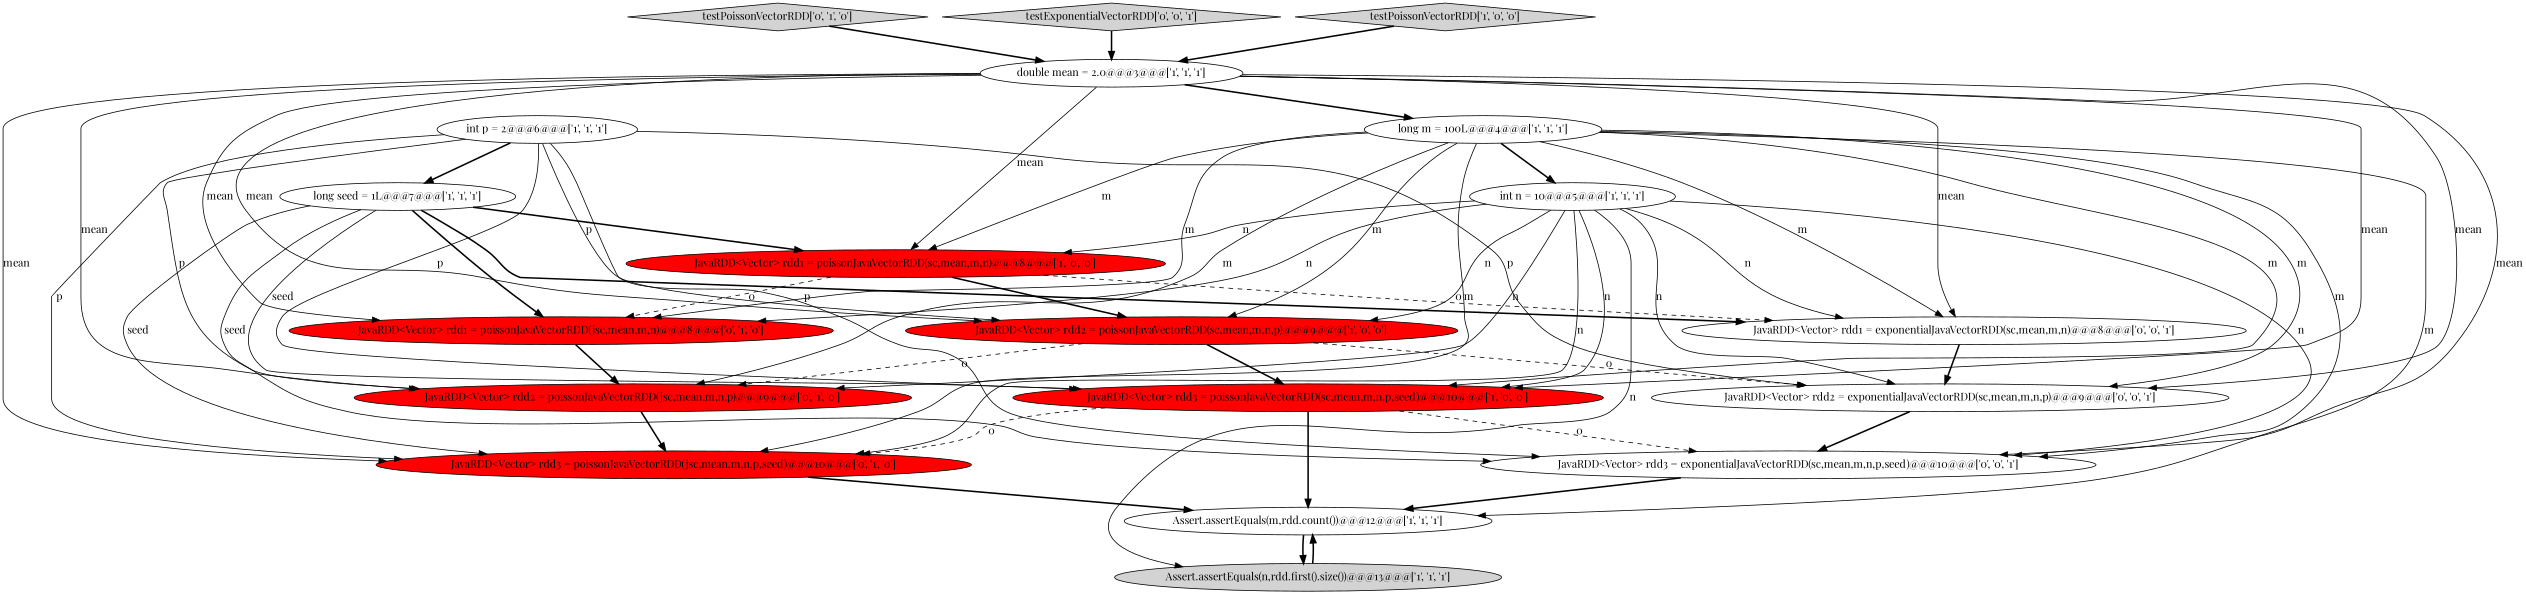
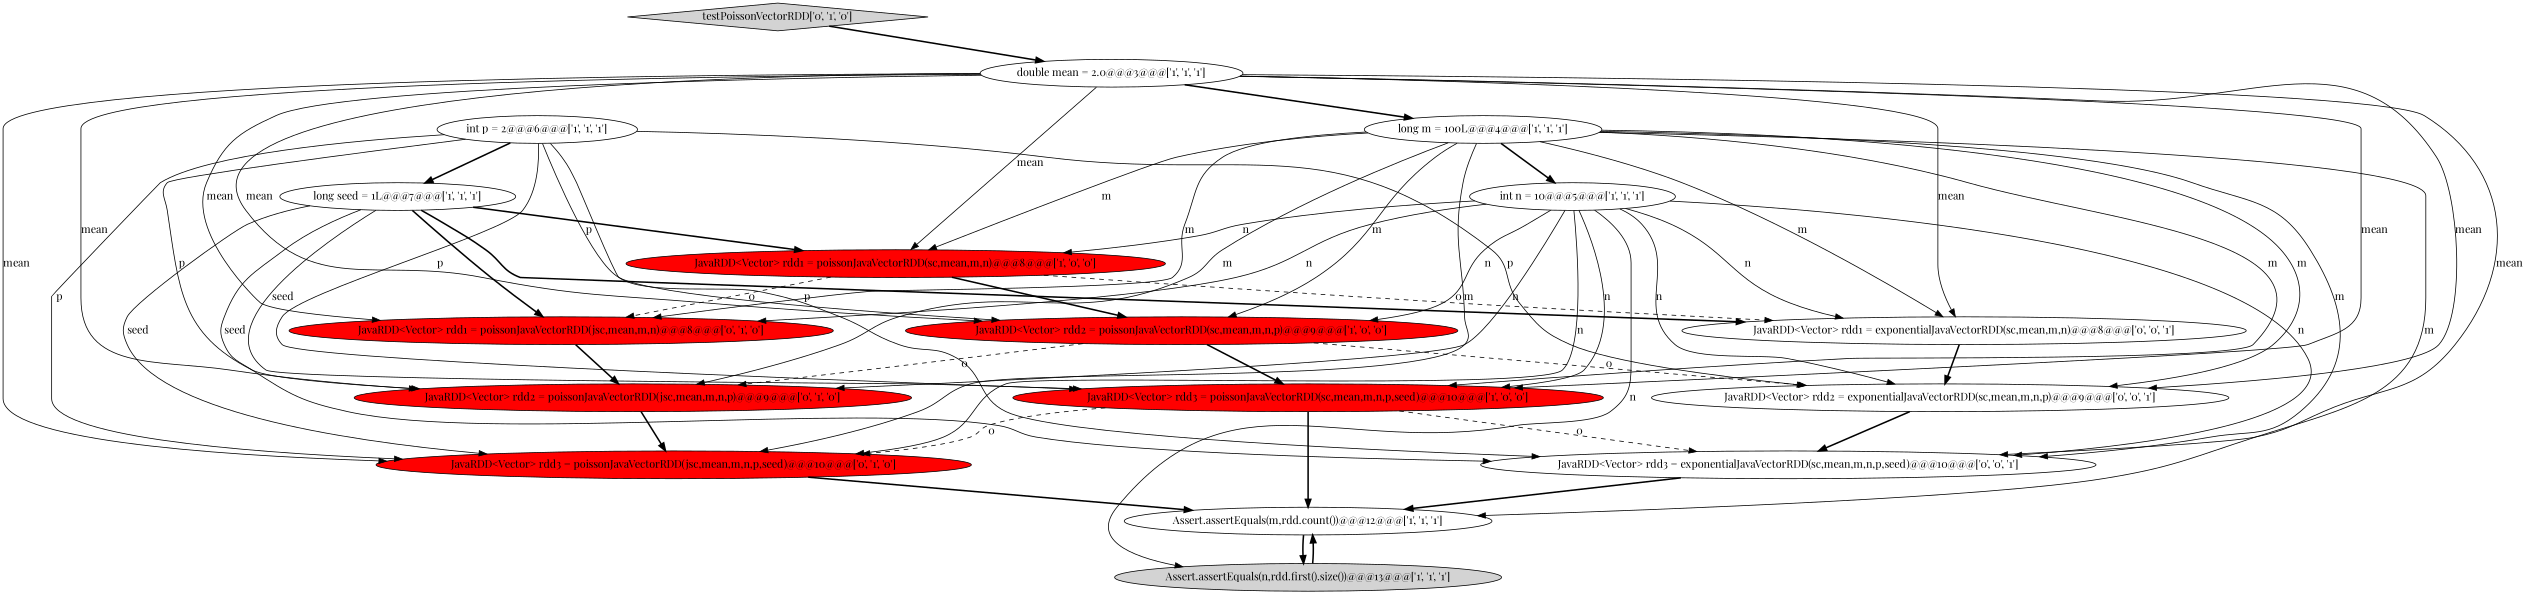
(1112, 17) -> none
(1445, 17) -> none
